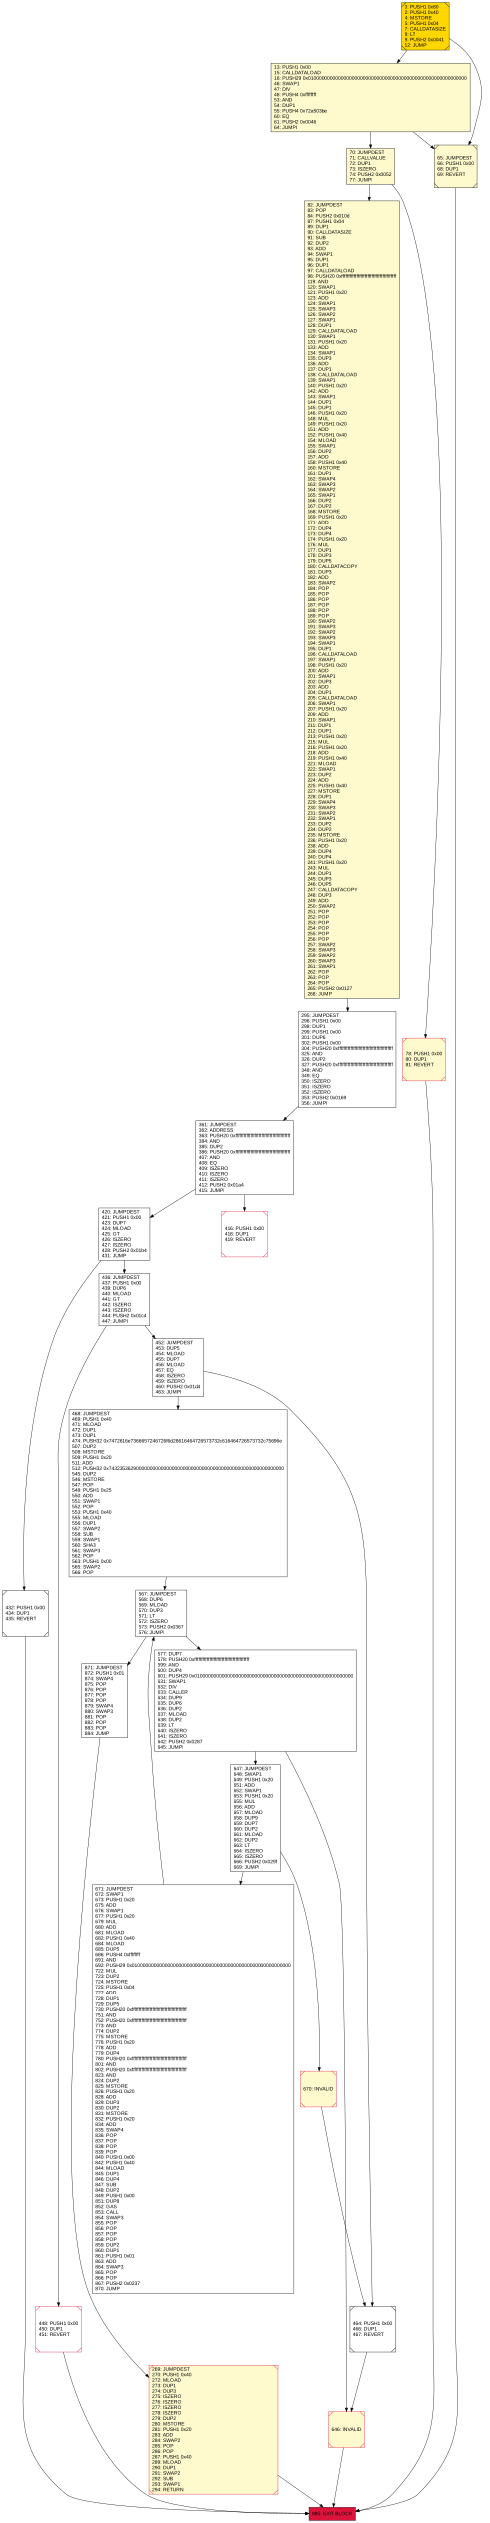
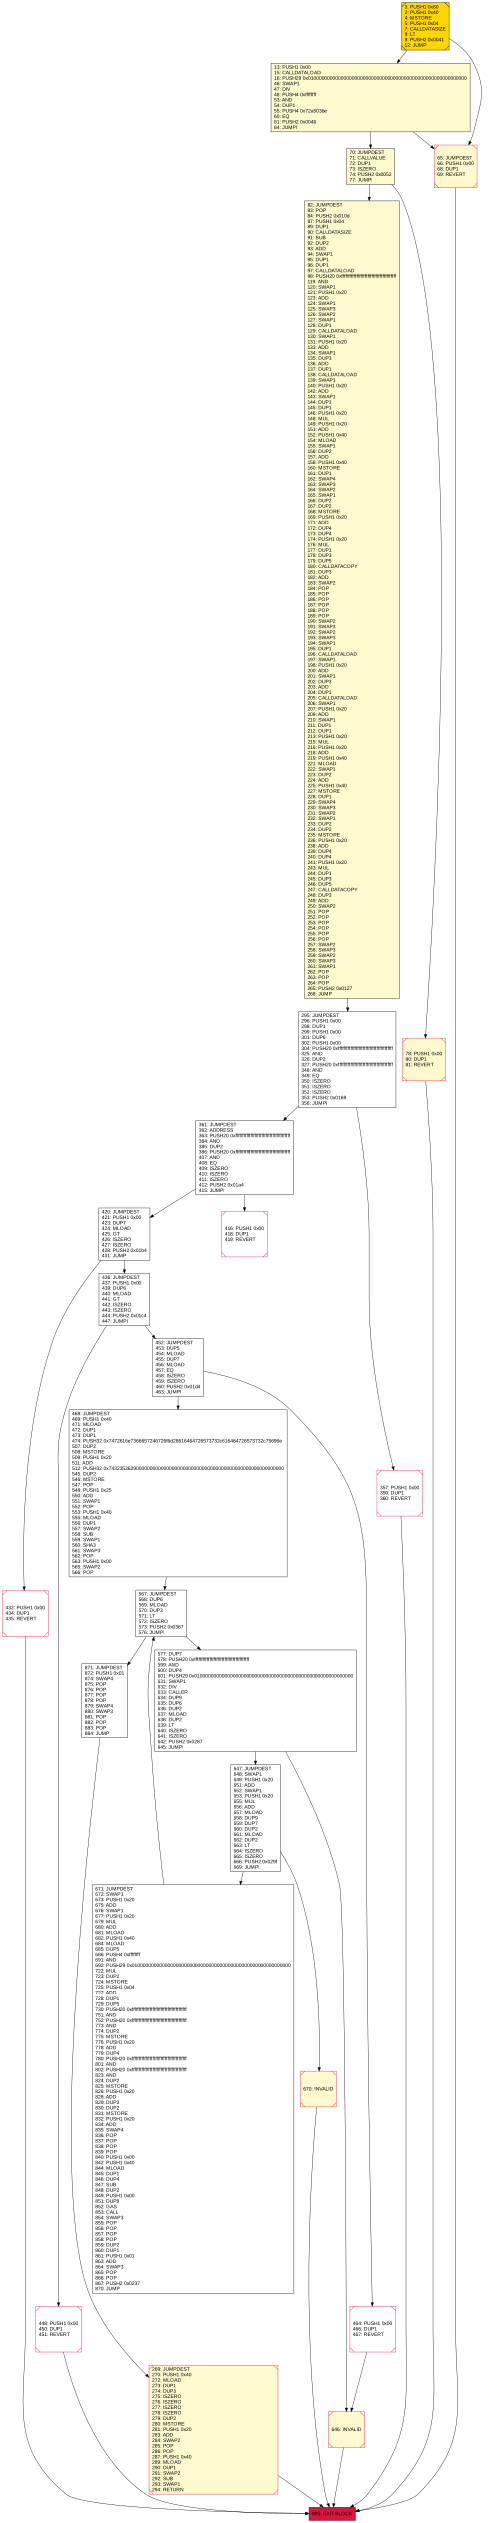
(456, 166) -> (456, 166)
none -> (400, 1493)
(25, 1613) -> (25, 1613)
(341, 2205) -> (309, 2306)
(373, 2329) -> (373, 2329)
